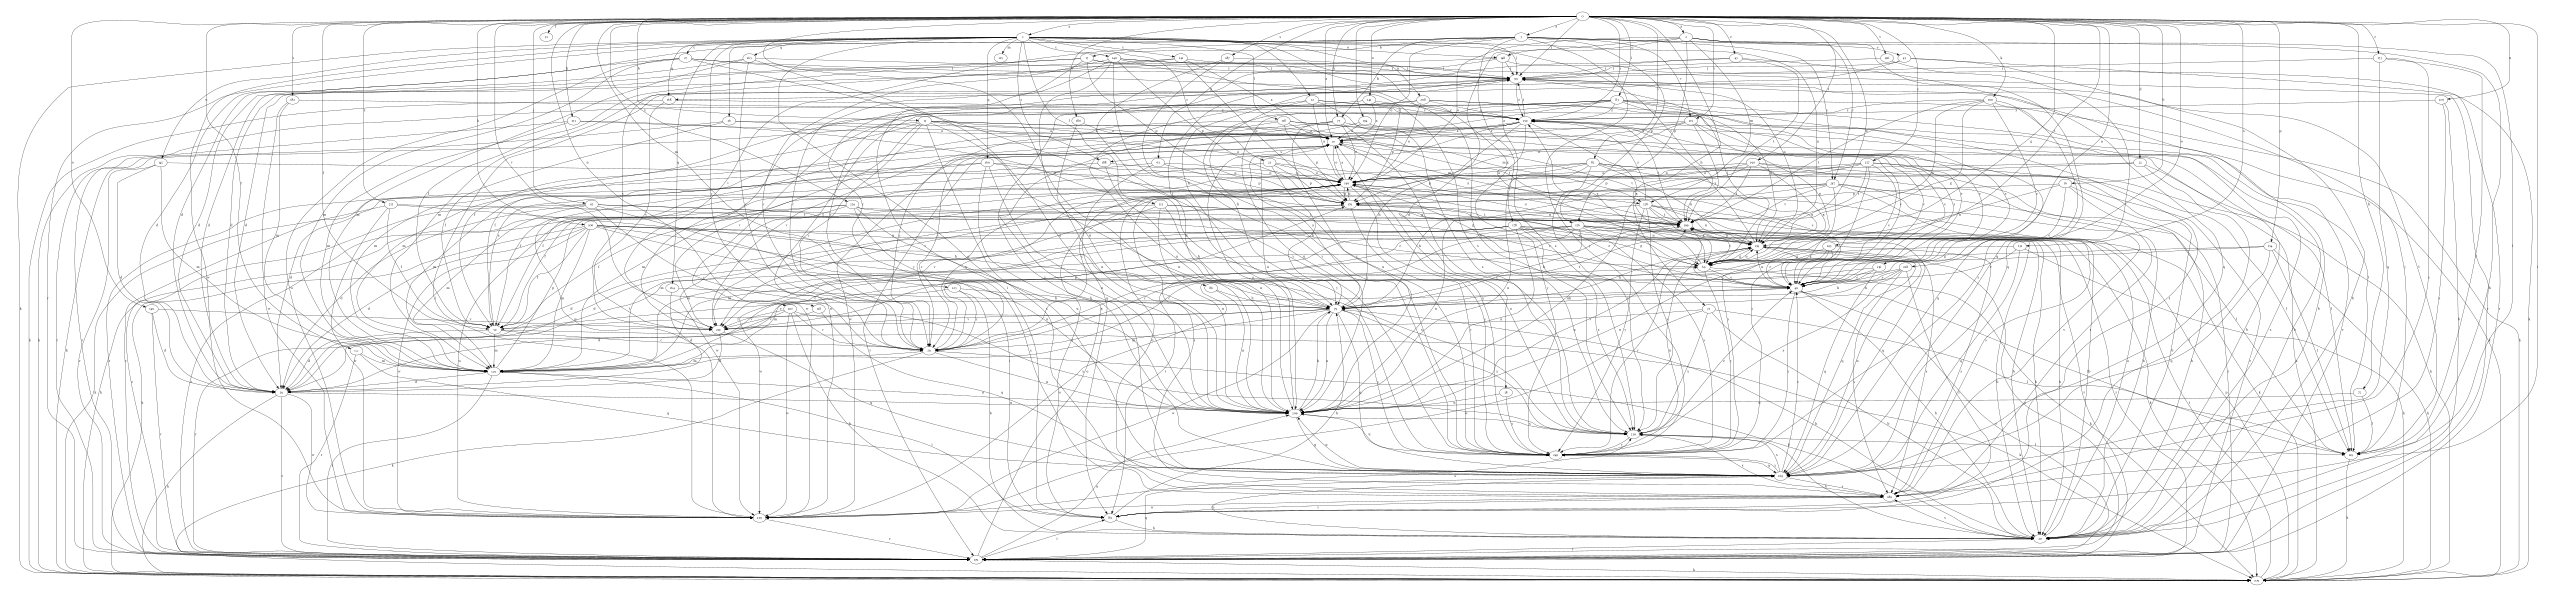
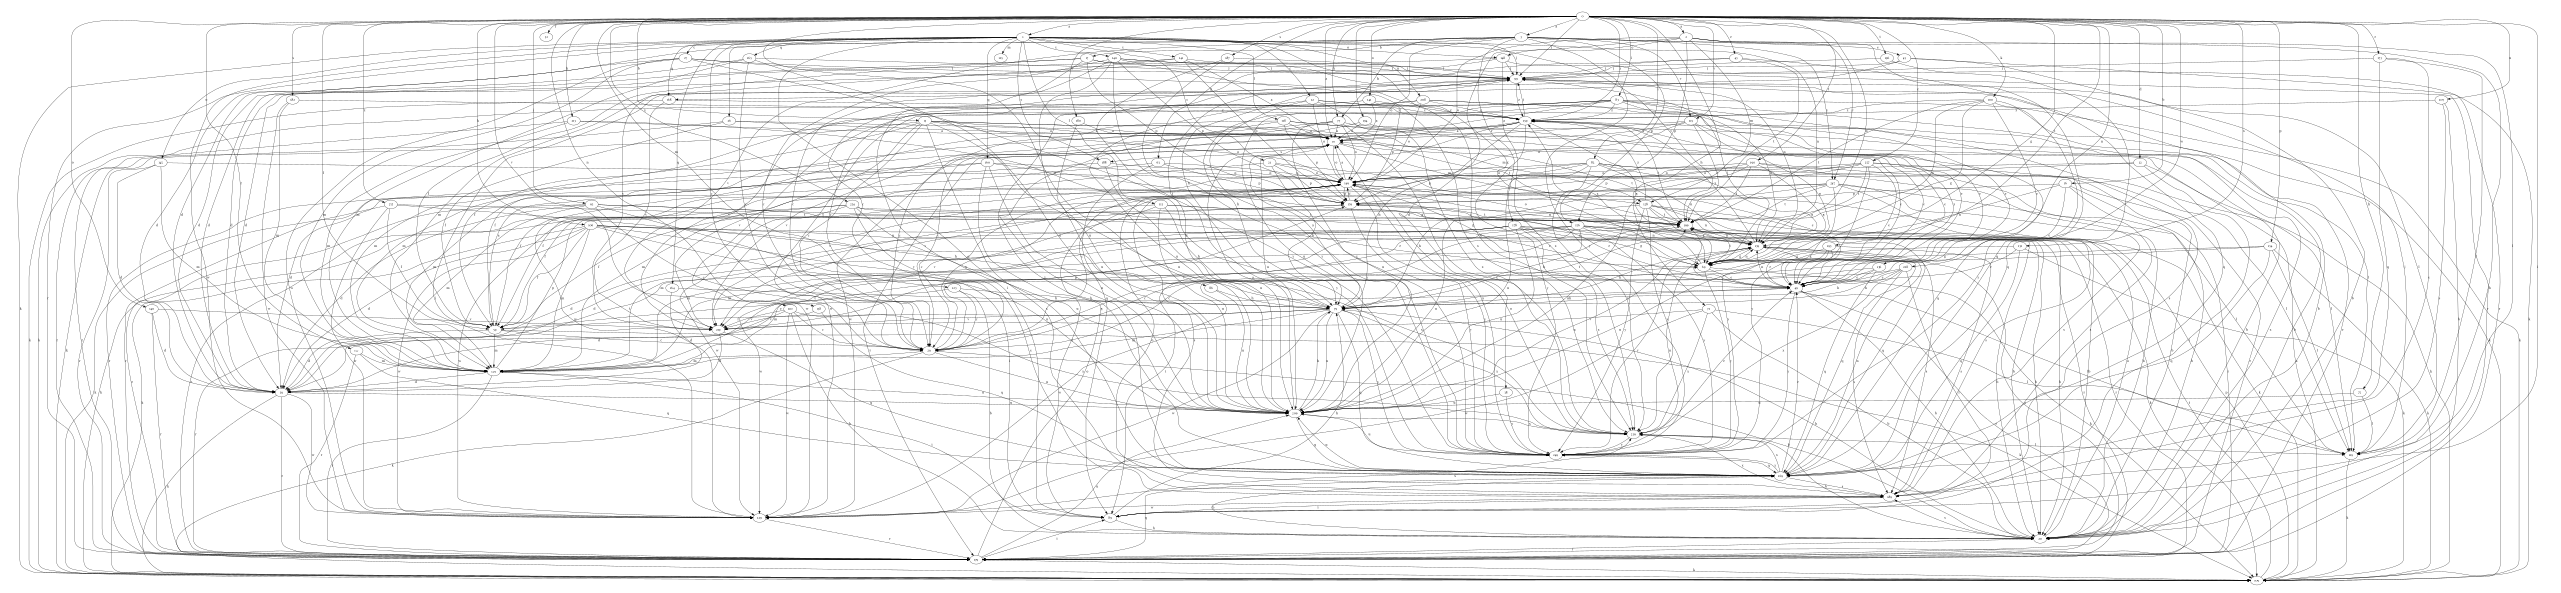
(1516, 198) -> (1337, 130)
